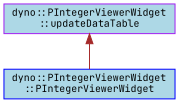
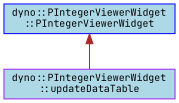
(89, 57) -> (89, 57)
